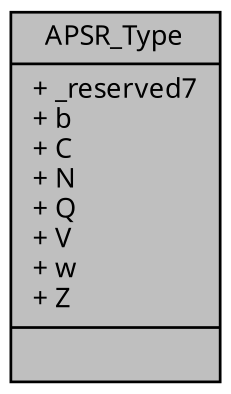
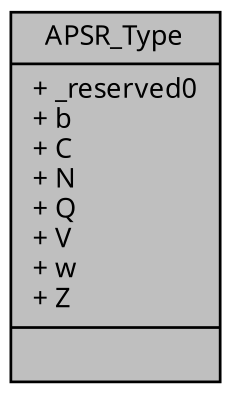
(116, 90) -> (116, 90)
